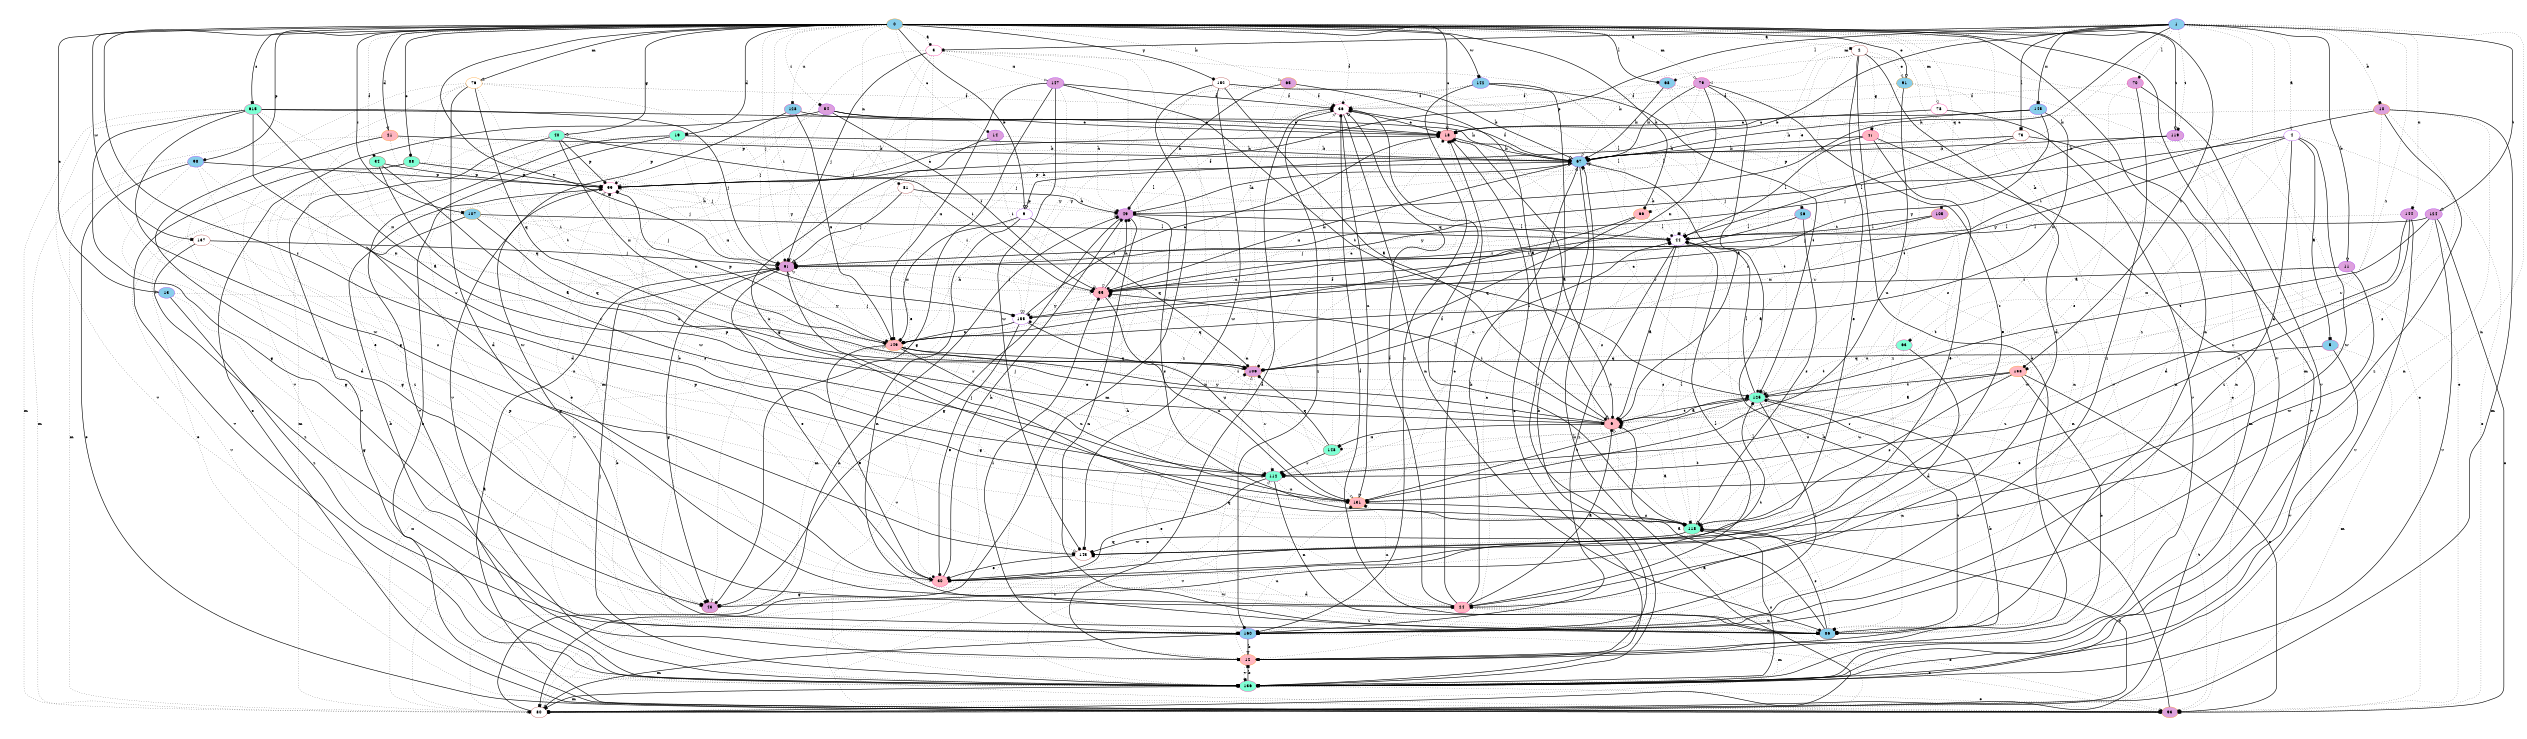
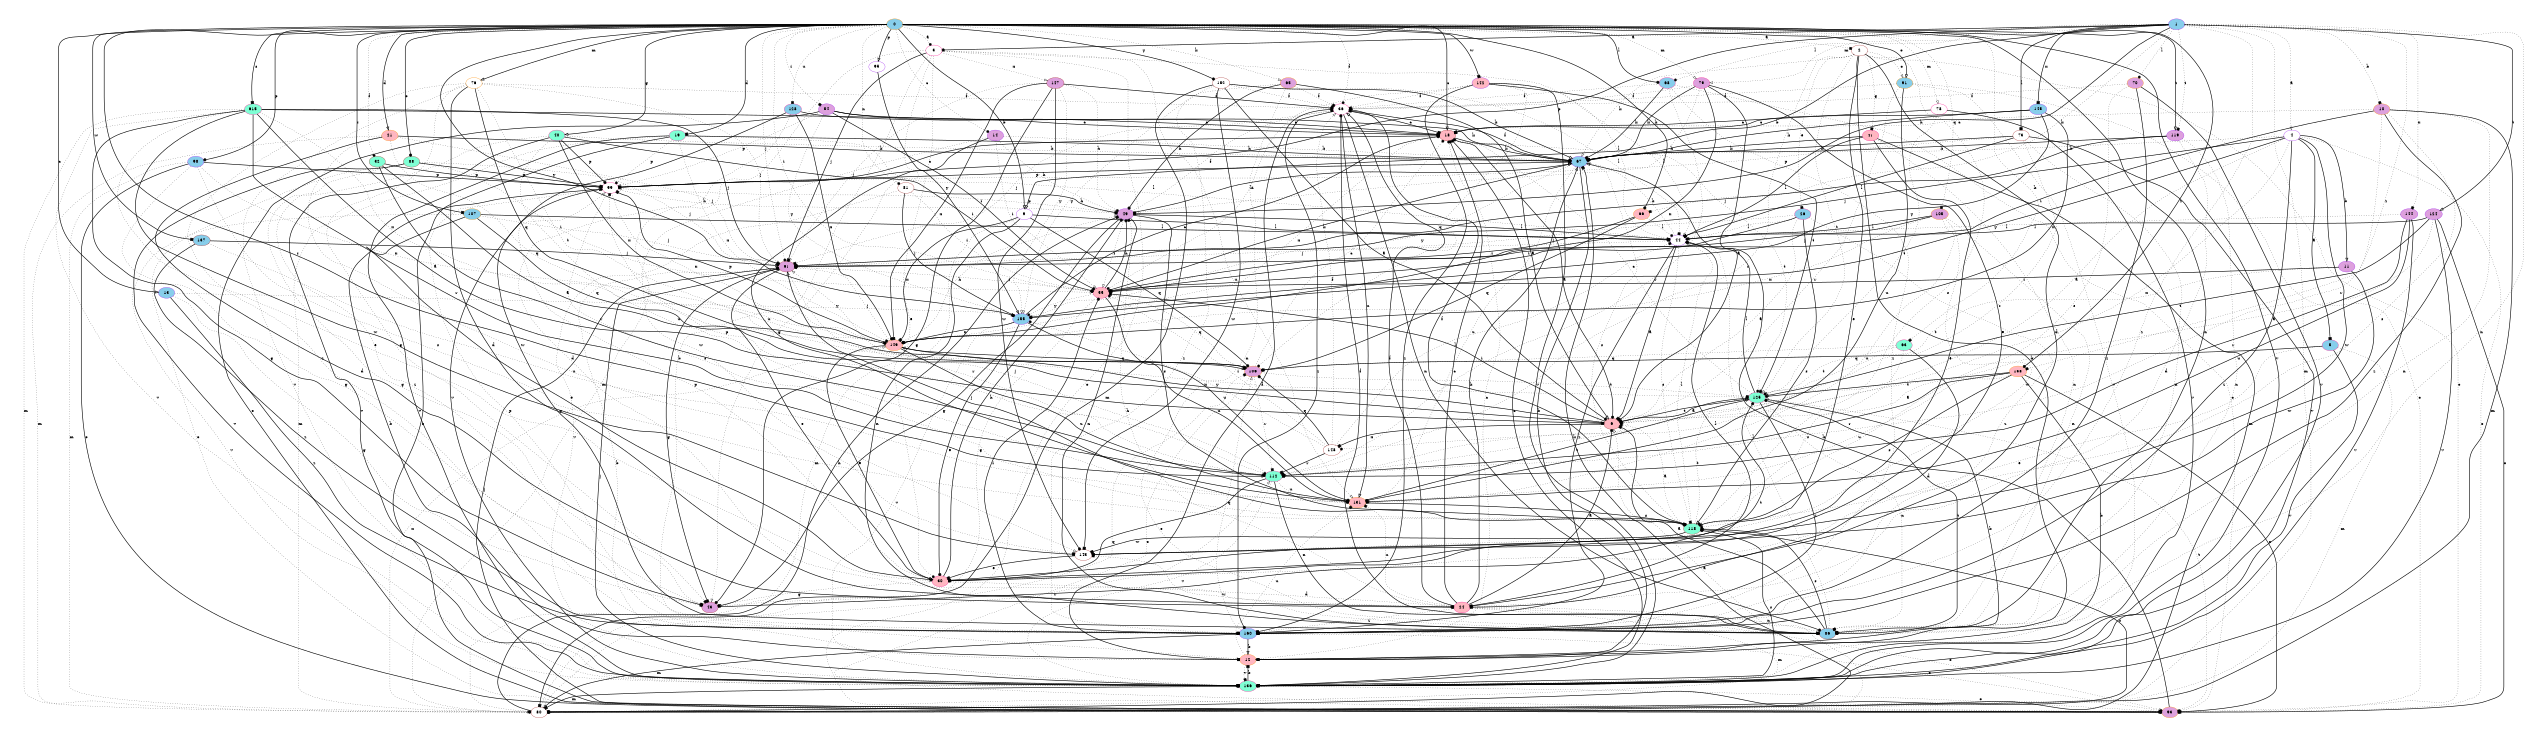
none -> (877, 67)
(2329, 79) -> (2342, 185)
(1055, 83) -> (1055, 83)
(1481, 83) -> (1481, 83)
(2135, 83) -> (2135, 83)
(377, 162) -> (377, 162)
(849, 229) -> (933, 271)
(202, 240) -> (202, 240)
(1409, 272) -> none
(1021, 319) -> (1021, 319)
(2274, 319) -> (2274, 319)
(1470, 324) -> (1286, 230)
(1332, 450) -> (1332, 450)
(485, 489) -> (485, 489)
